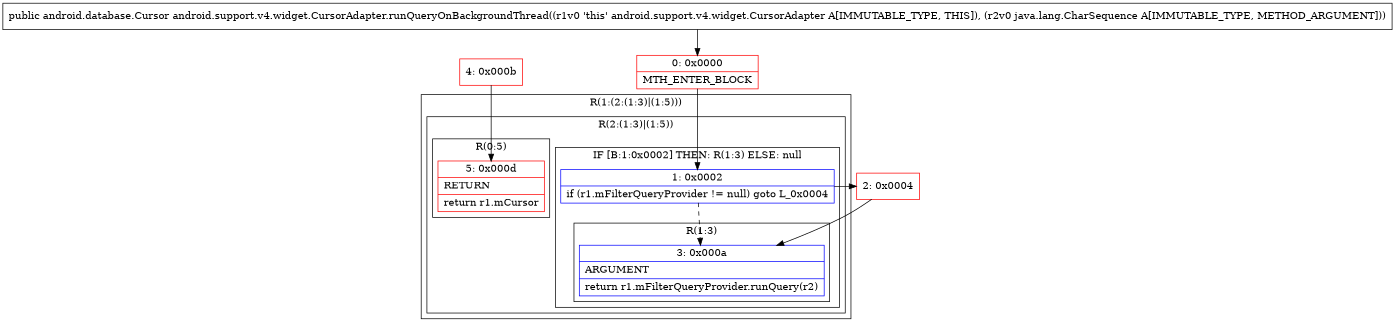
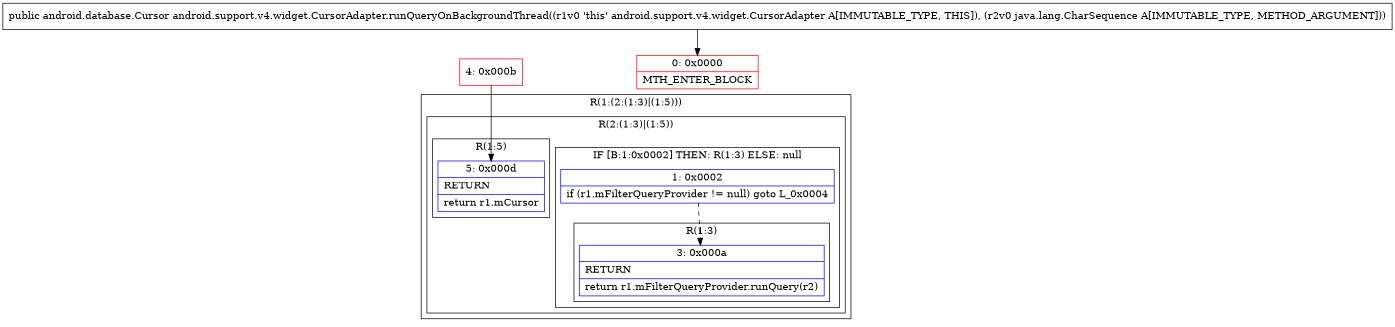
(697, 126) -> none
(491, 147) -> (491, 147)
(491, 186) -> (491, 186)
(888, 186) -> none
(617, 270) -> (608, 270)
